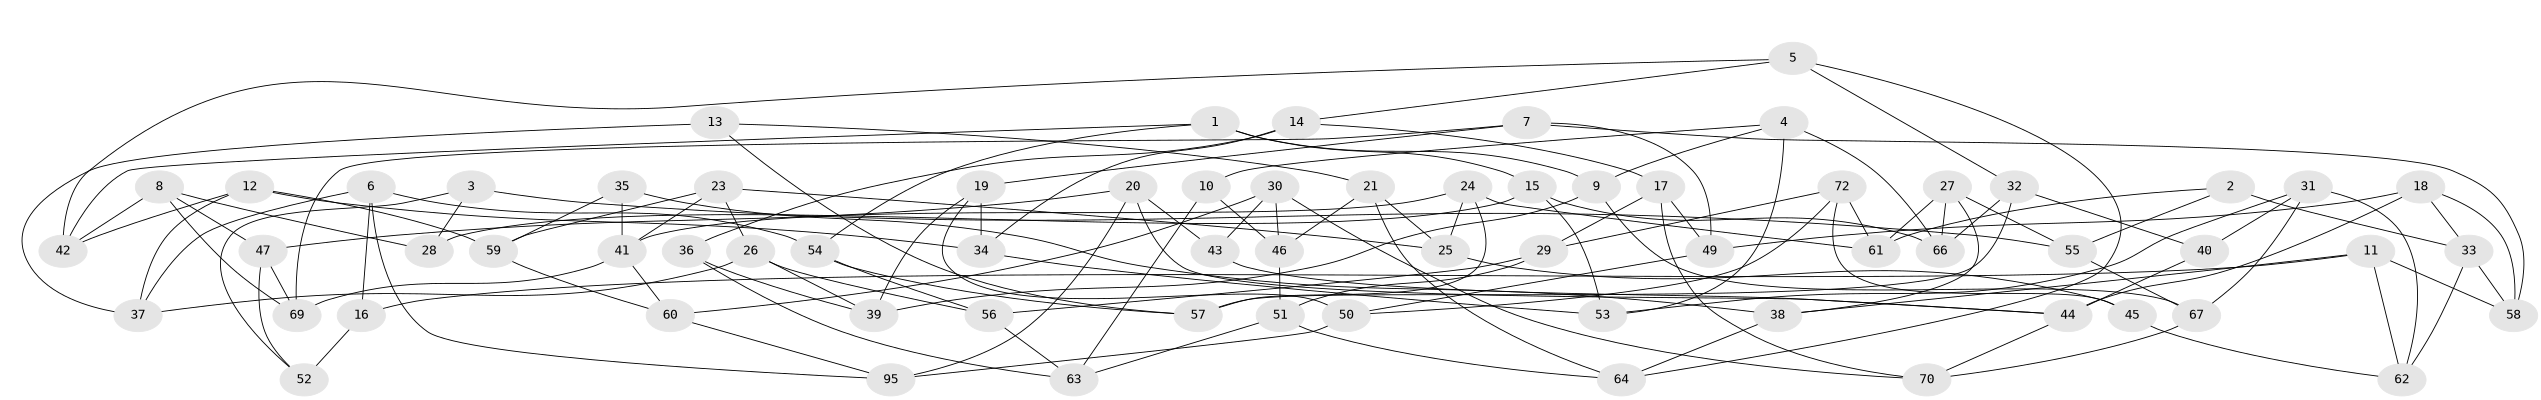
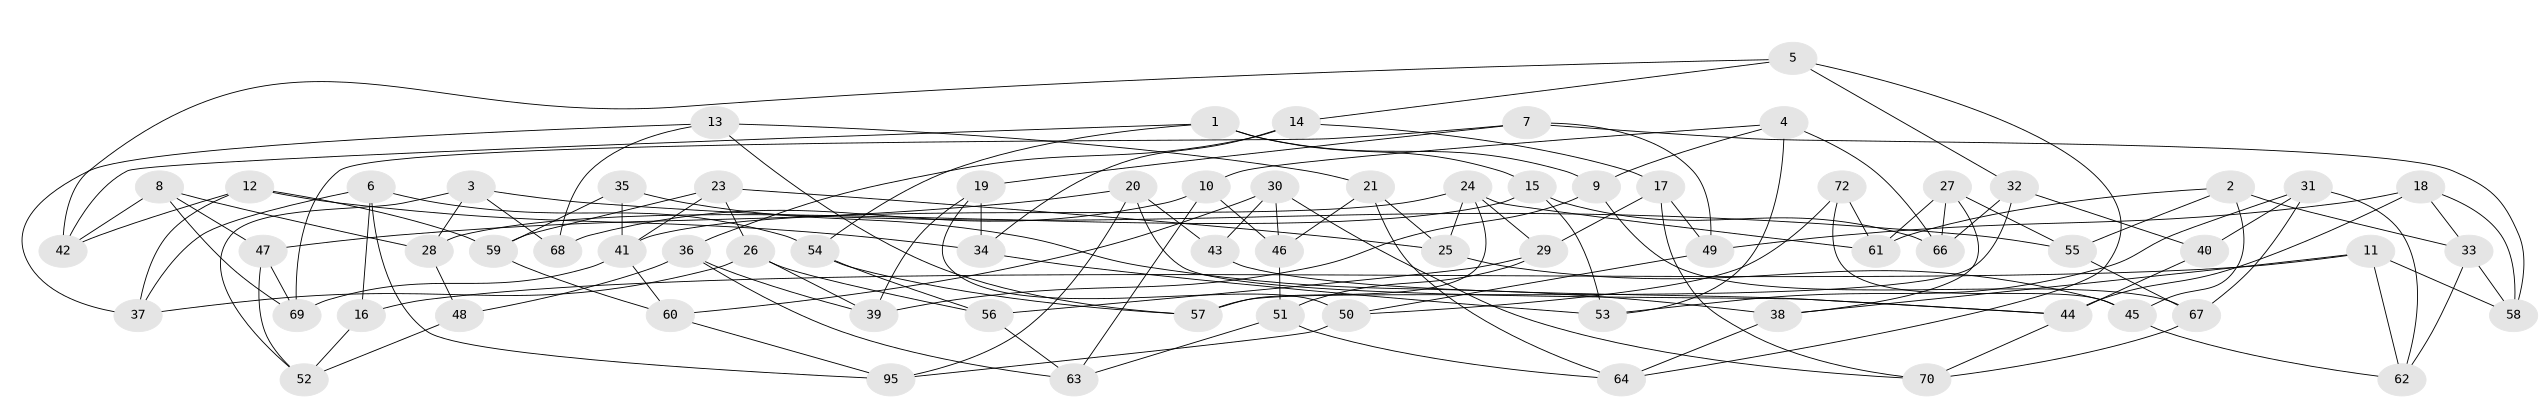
(1724, 212) -> (1510, 223)
none -> (558, 251)
none -> (2227, 278)
none -> (460, 316)
